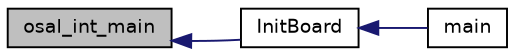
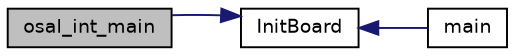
(216, 41) -> (196, 15)
